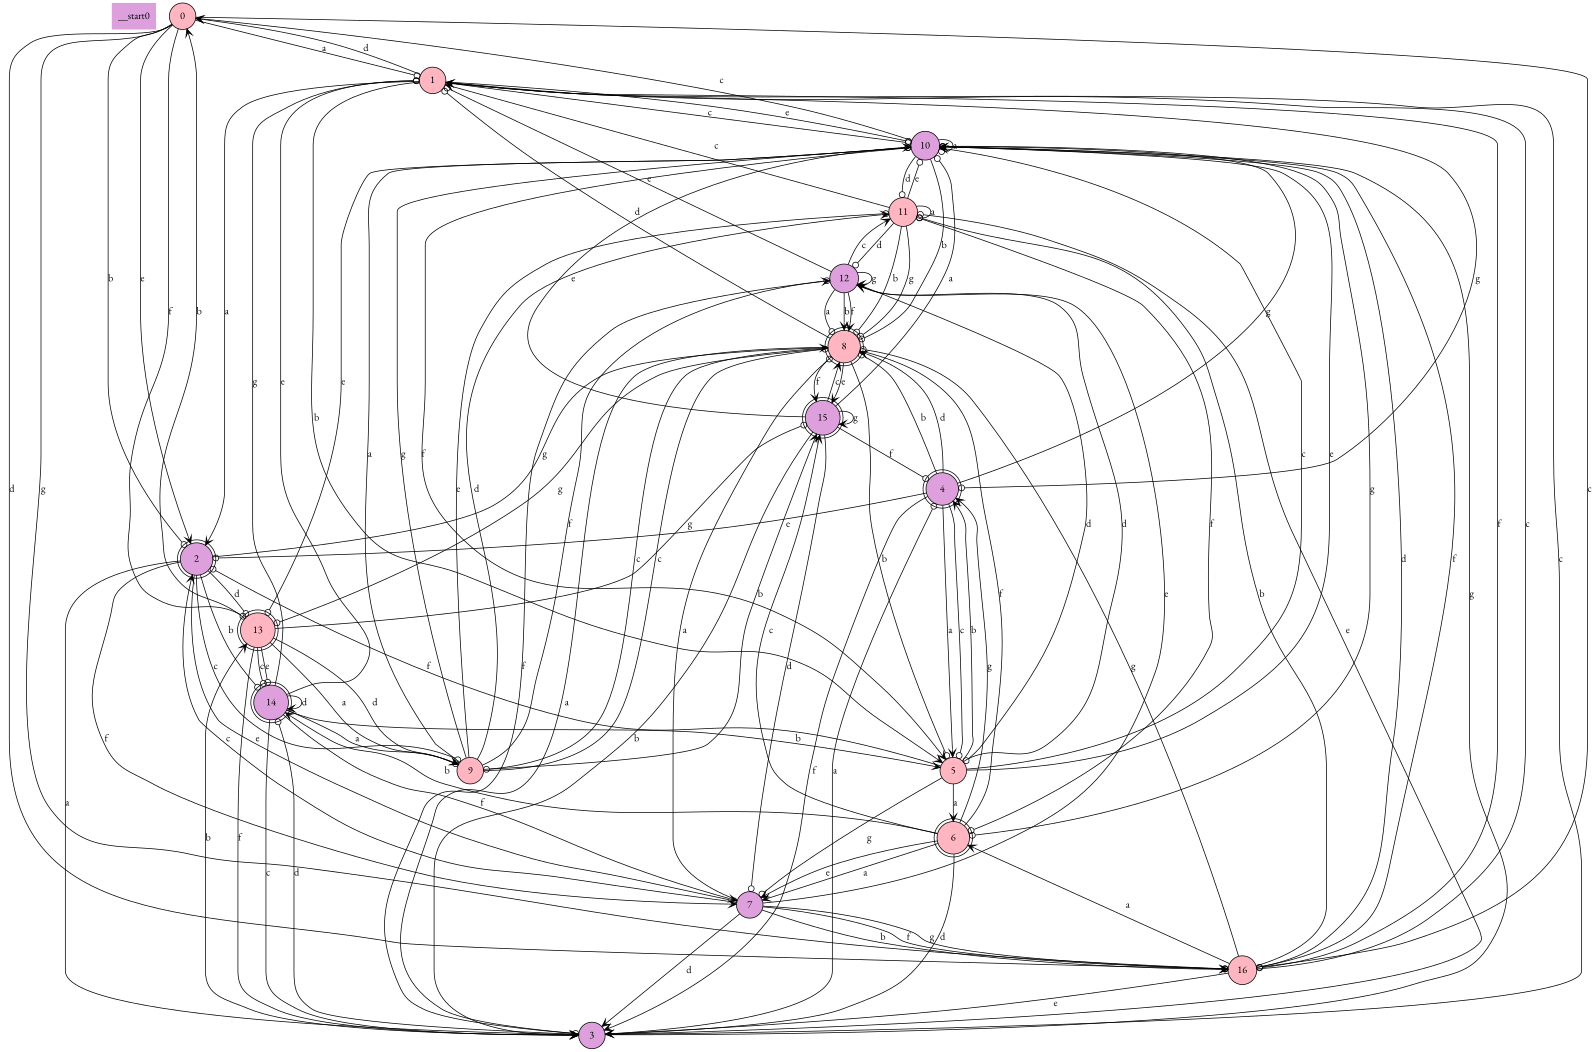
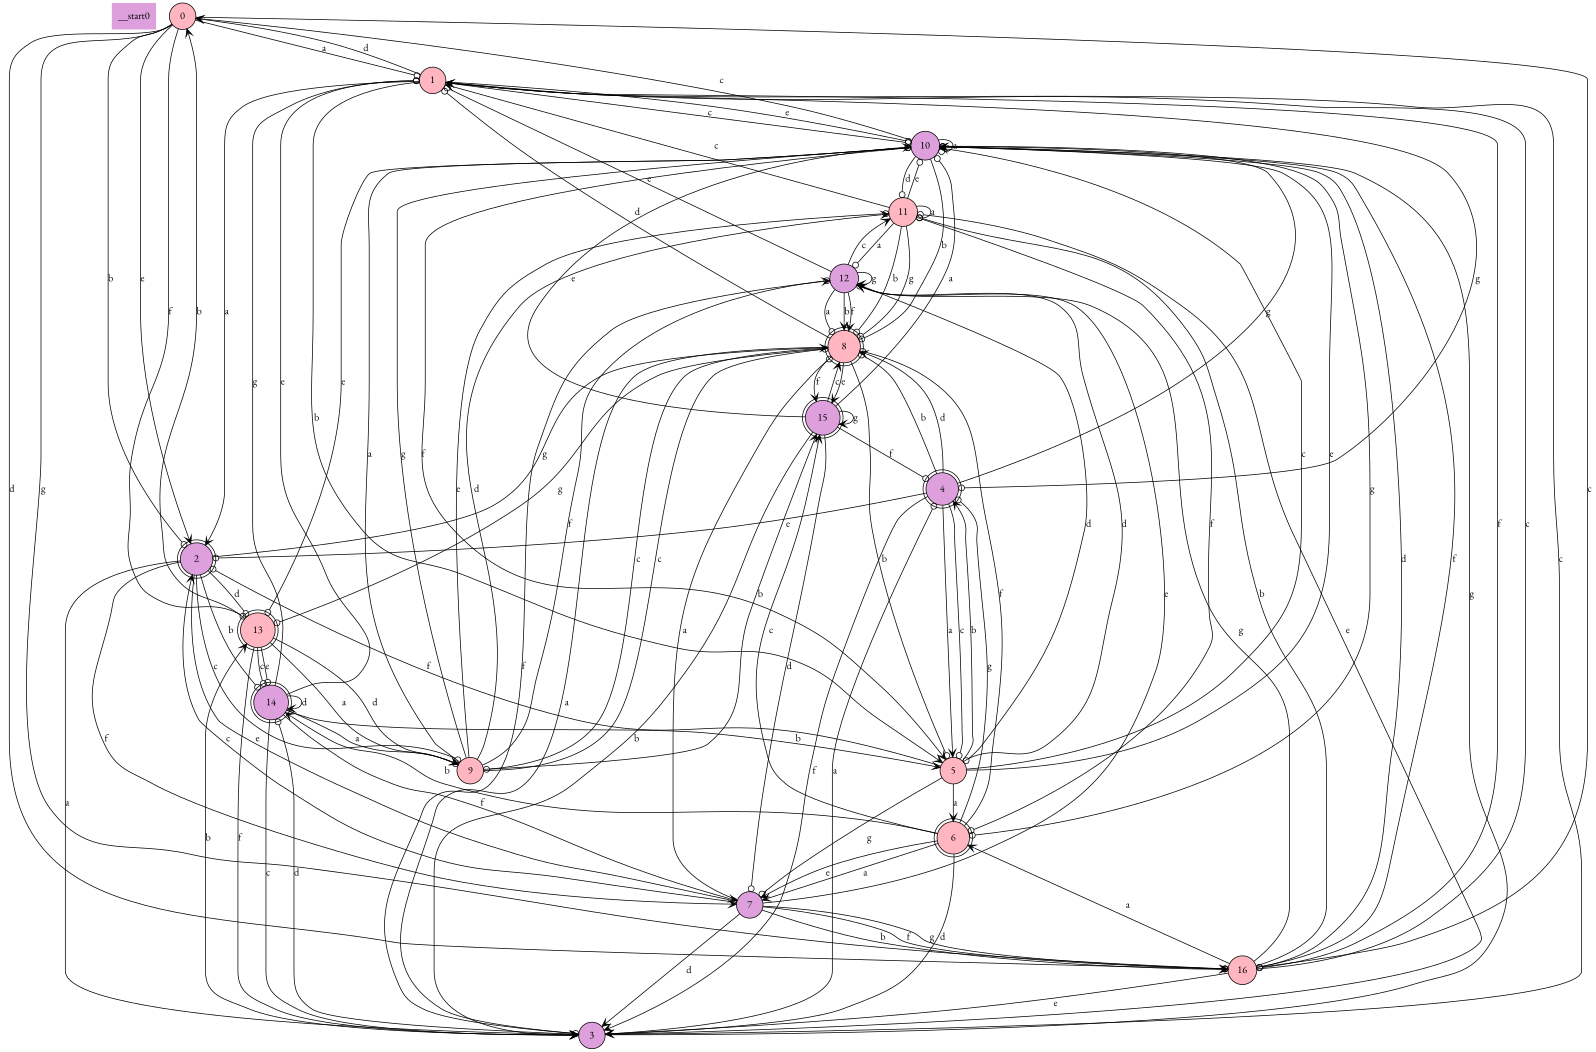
(879, 245) -> (879, 245)
(568, 595) -> none
(1103, 613) -> (1185, 522)
(987, 661) -> (987, 661)
